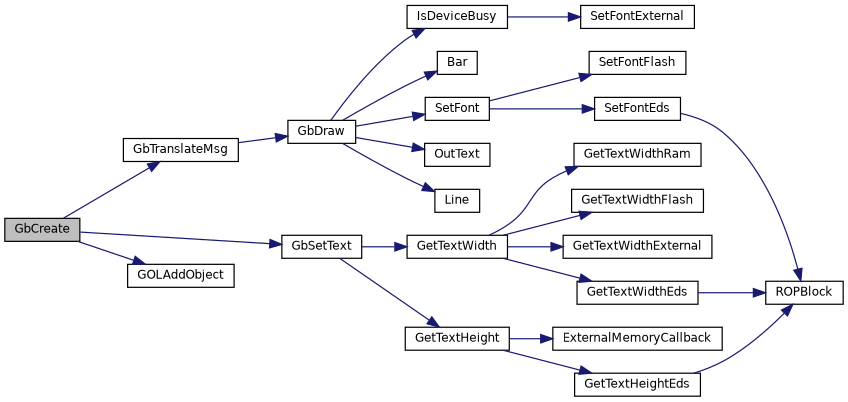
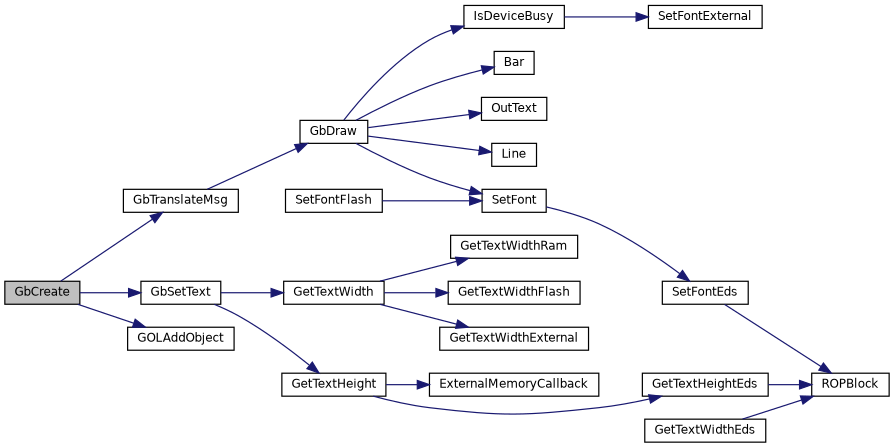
(535, 89) -> (426, 201)
(542, 268) -> none
